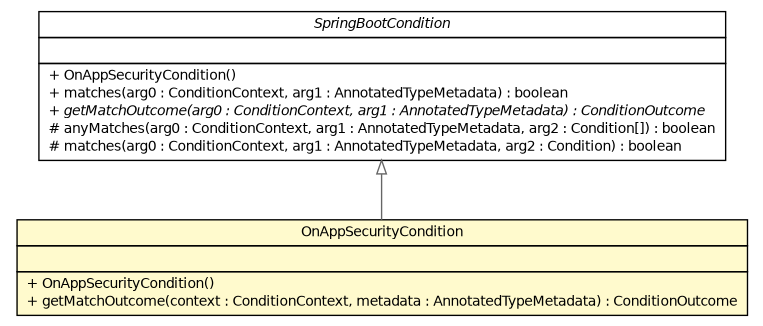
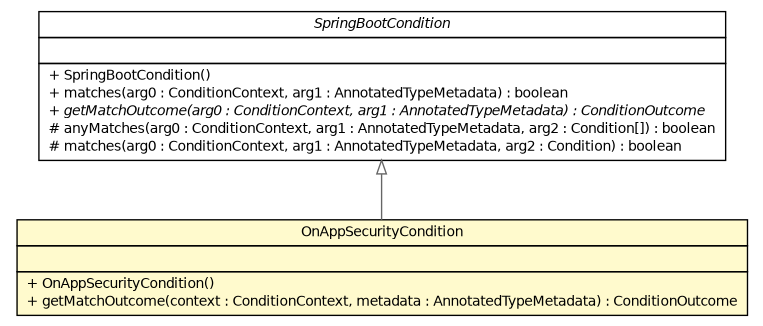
(143, 76) -> (130, 76)
